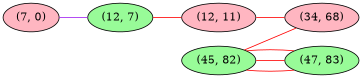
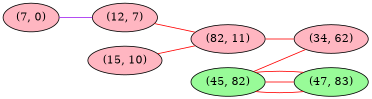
(120, 18) -> (125, 18)
(219, 18) -> (228, 39)
(322, 18) -> (331, 39)
none -> (125, 60)
